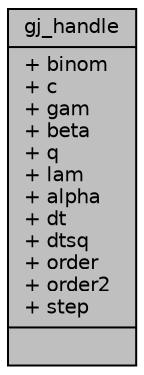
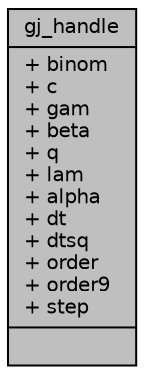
(67, 285) -> (67, 285)
